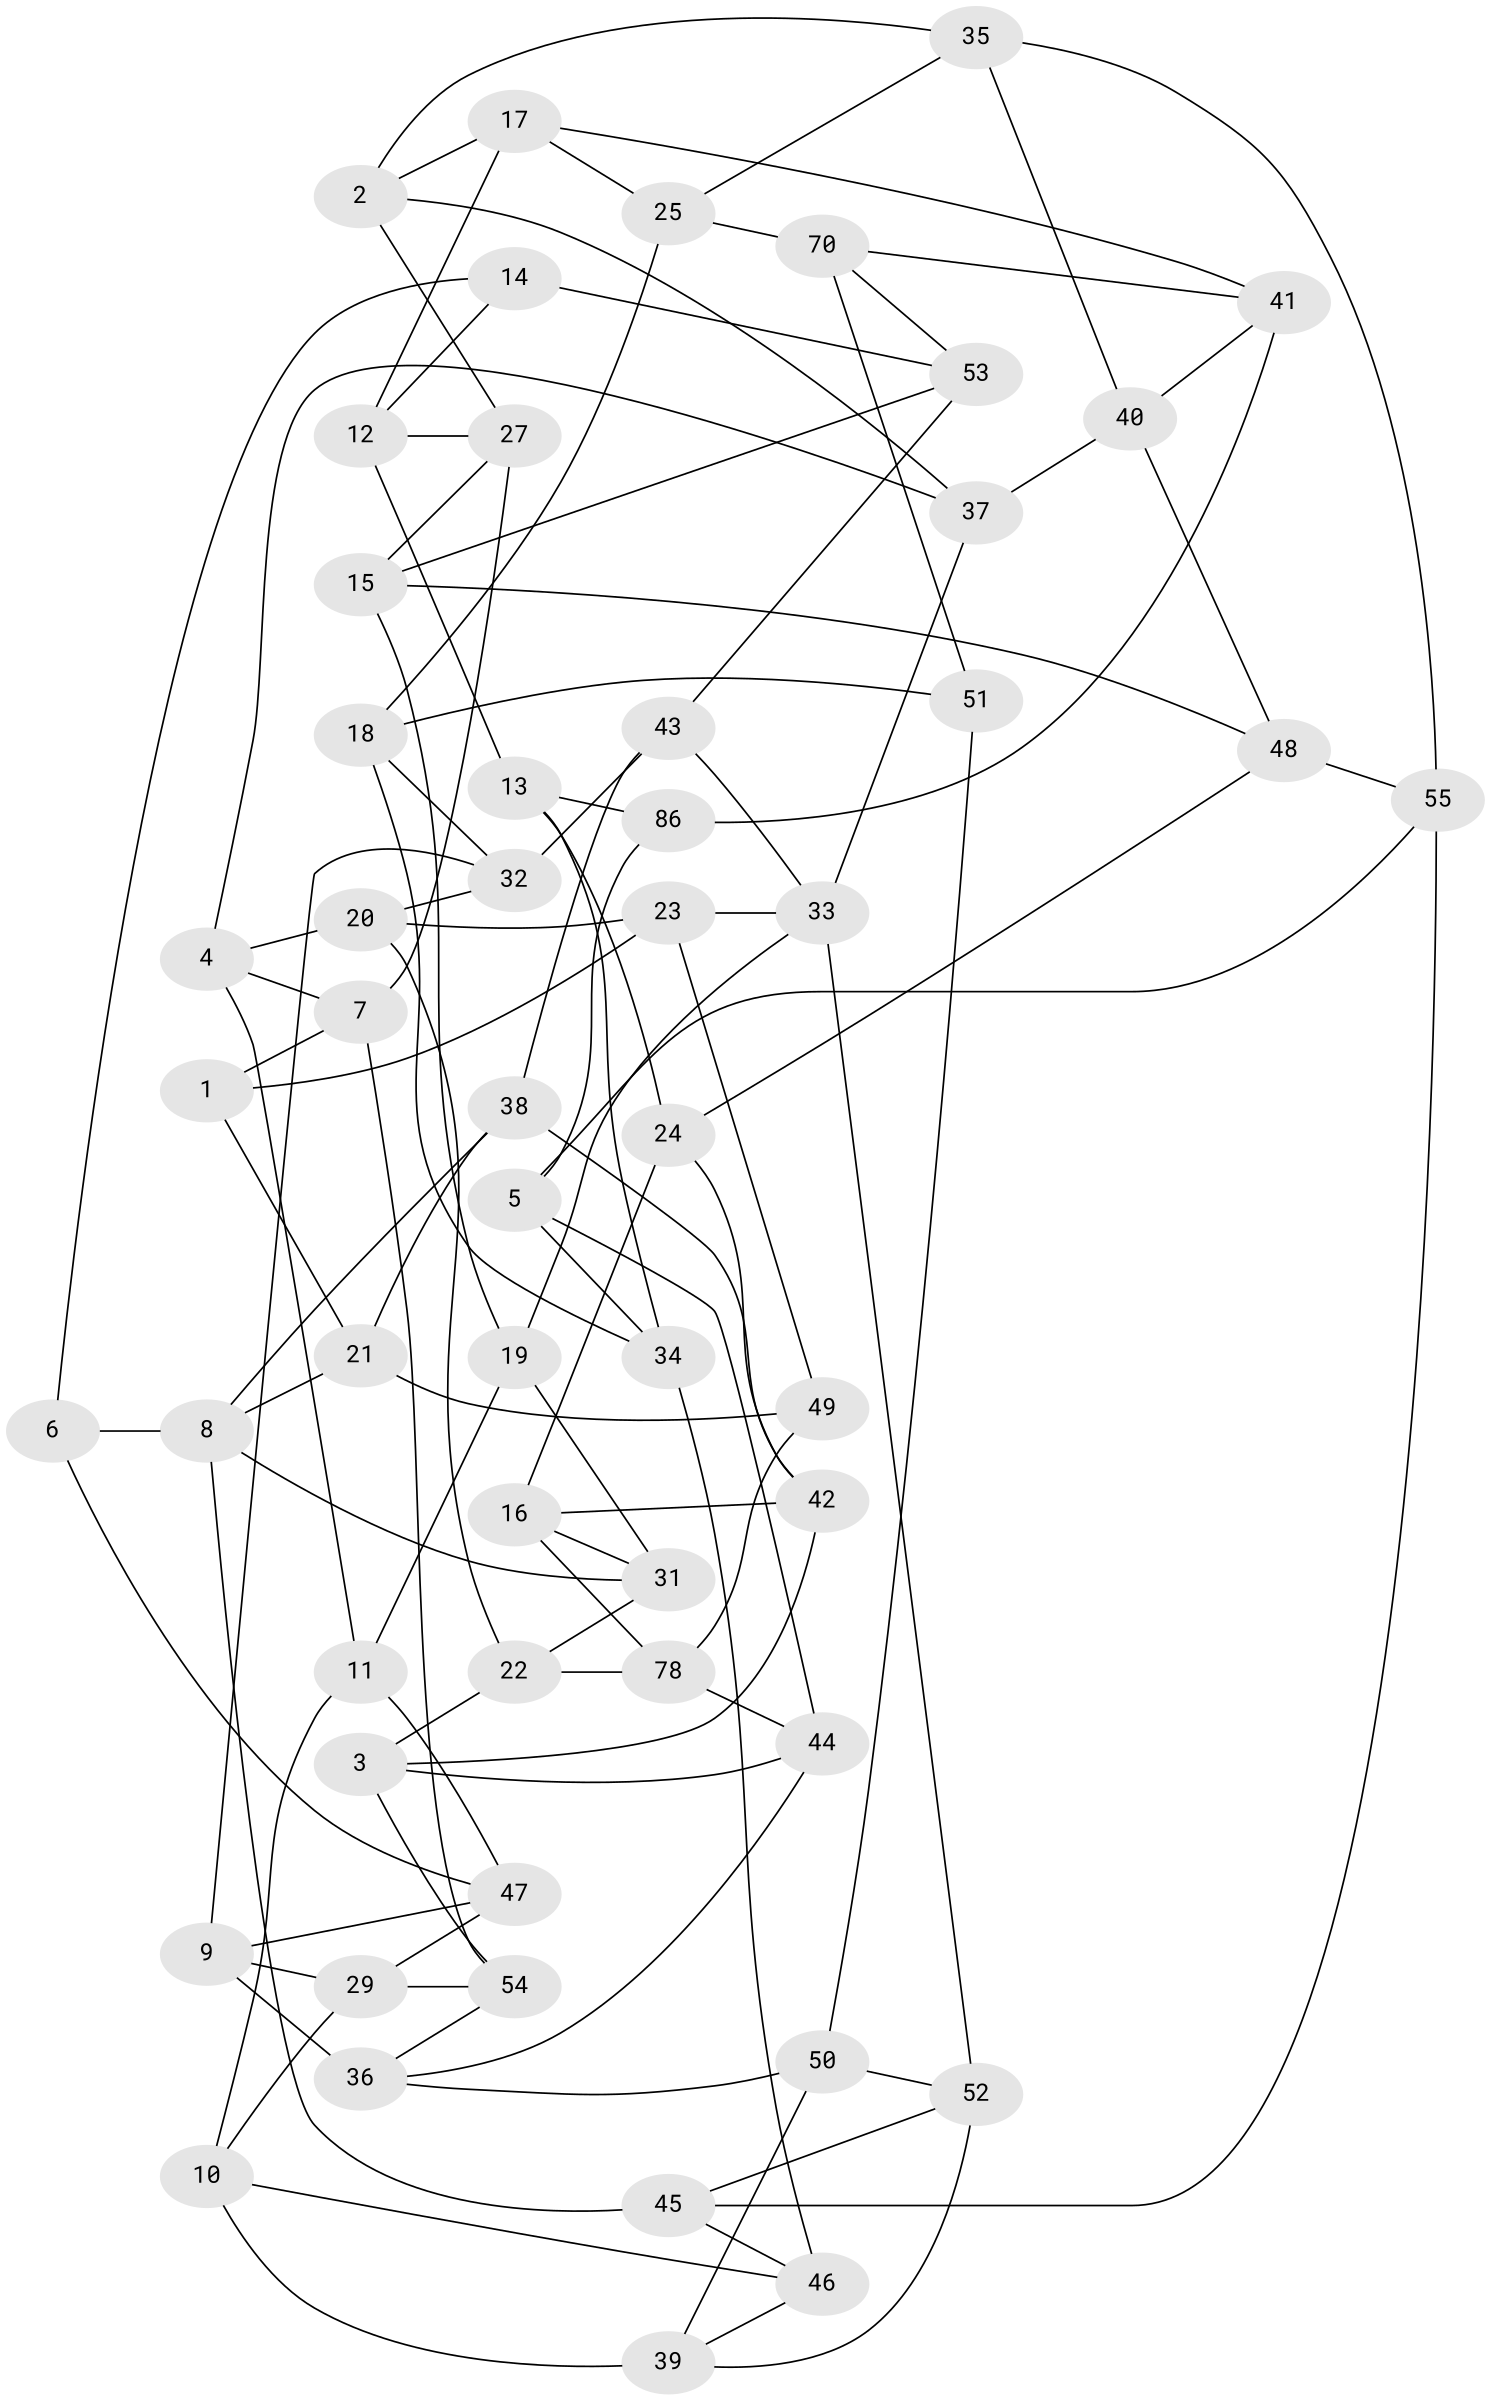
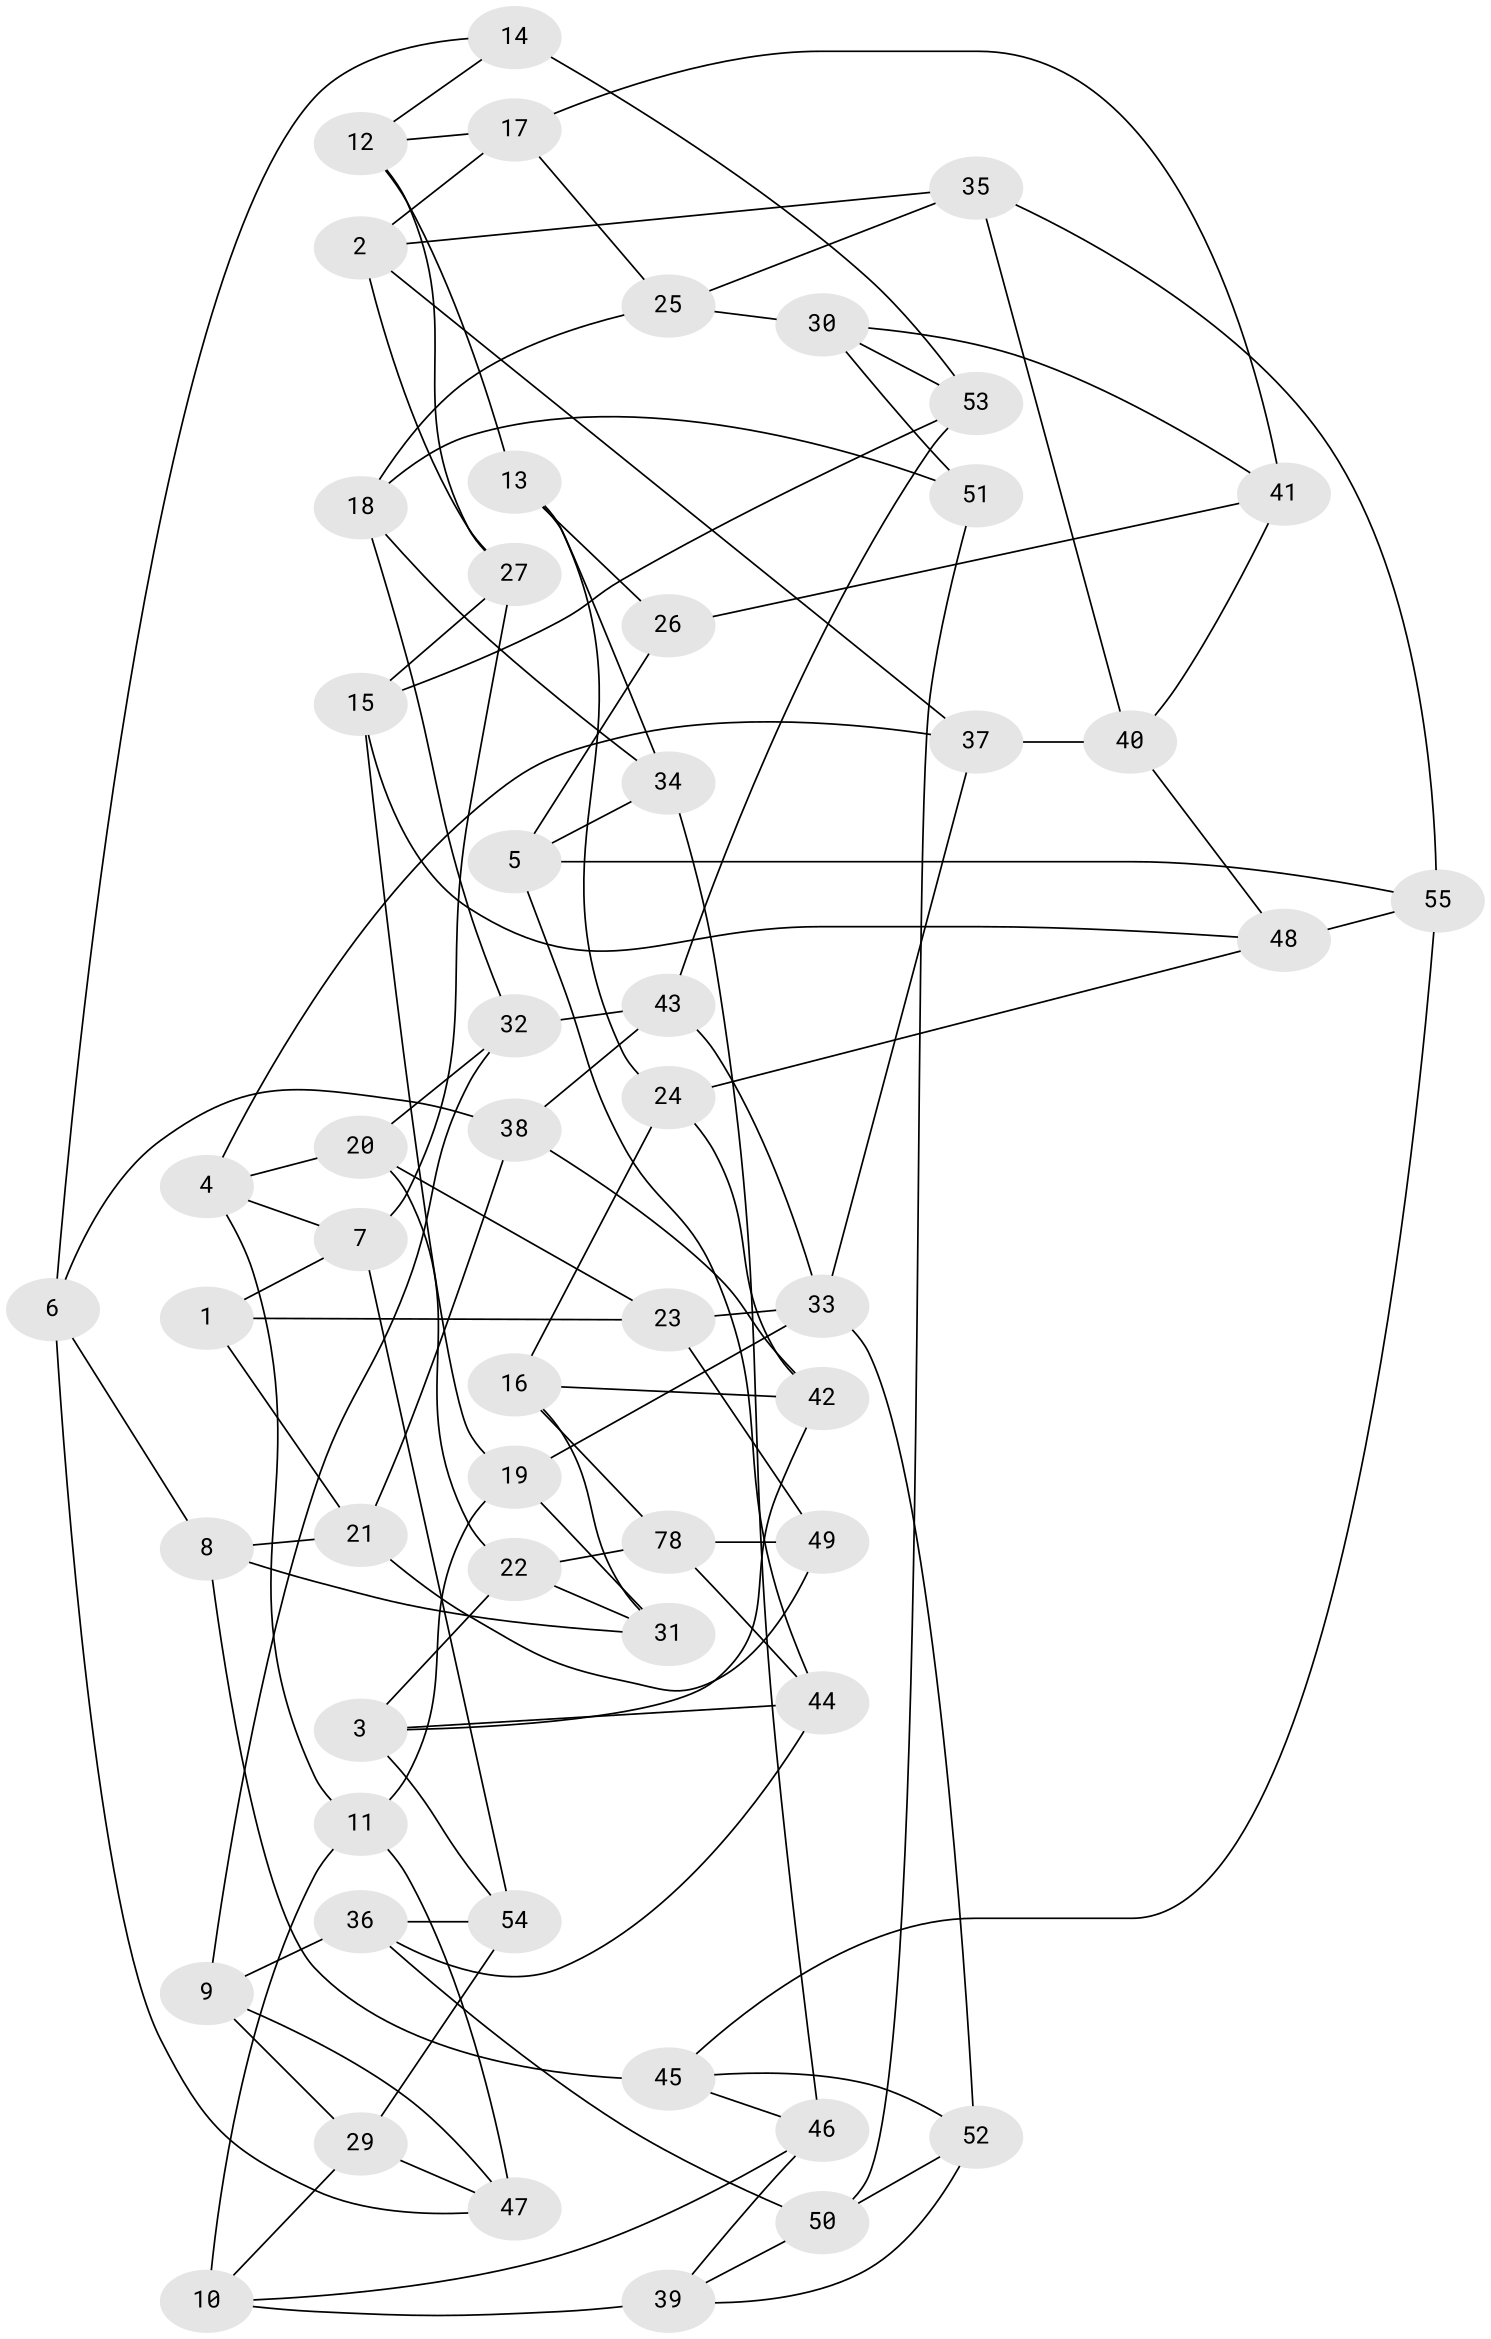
(822, 246) -> (822, 325)
(669, 821) -> (669, 626)
(356, 1266) -> (228, 1102)
